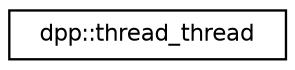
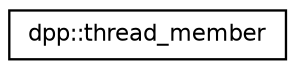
(148, 35) -> (148, 35)
